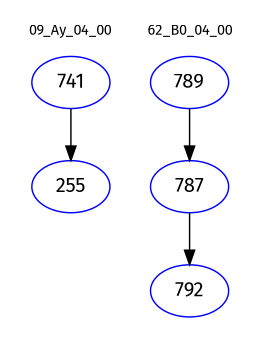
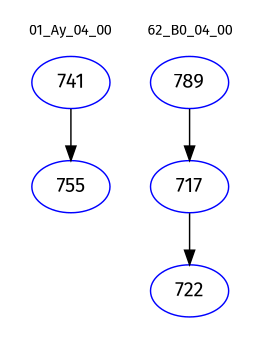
(71, 31) -> (71, 31)
(71, 187) -> (71, 187)
(190, 187) -> (190, 187)
(190, 291) -> (190, 291)
